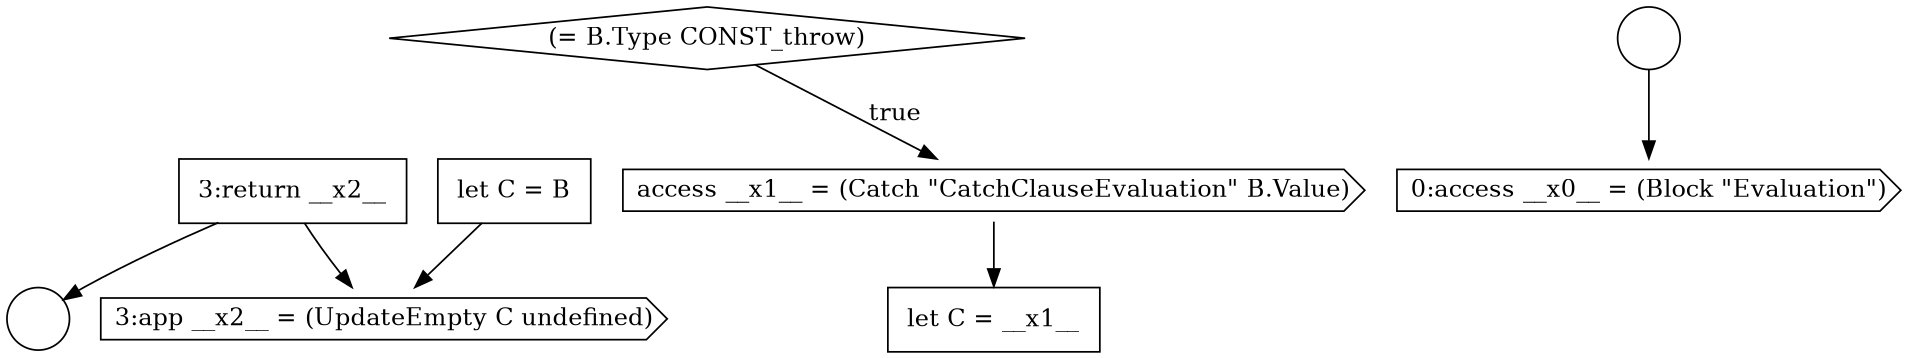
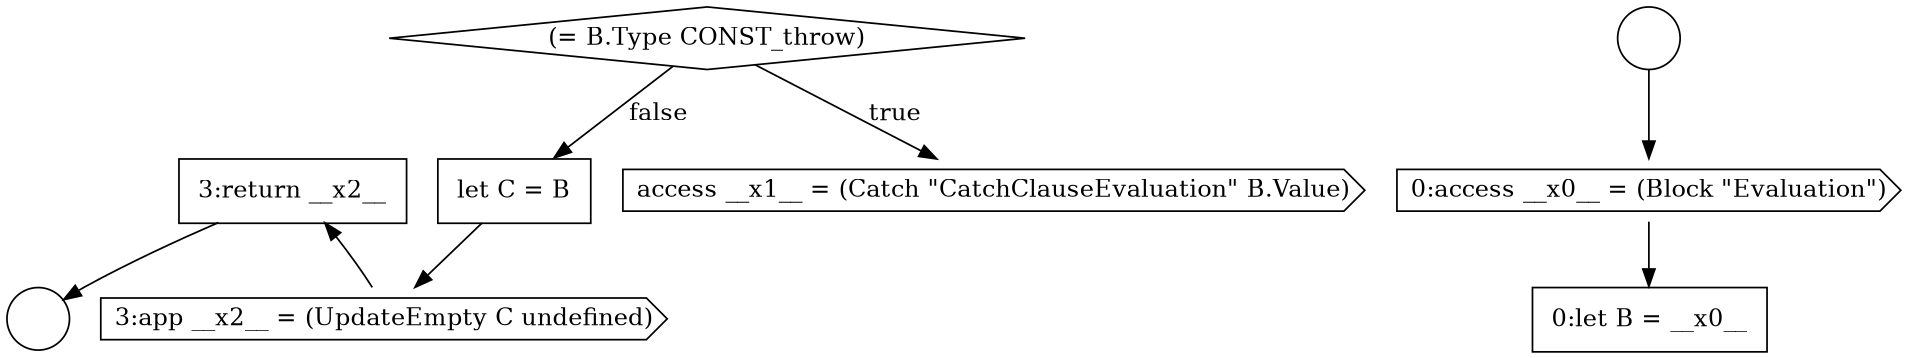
none -> (620, 107)
(322, 249) -> (355, 262)
(994, 319) -> none
none -> (1649, 319)
